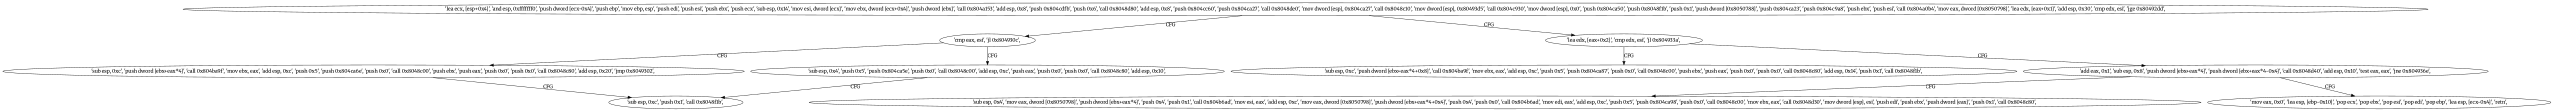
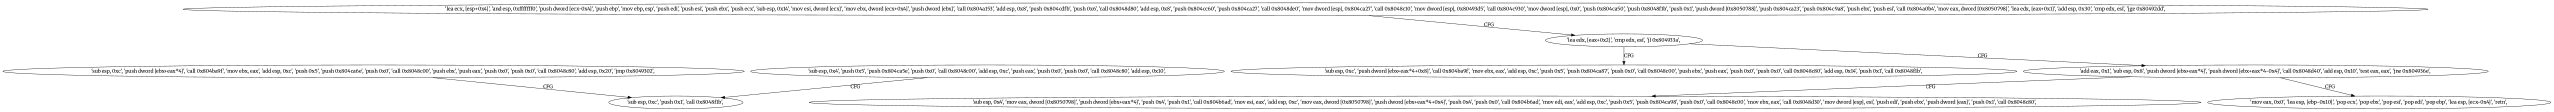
(988, 40) -> none
